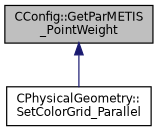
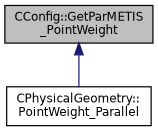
(79, 106) -> (79, 106)
